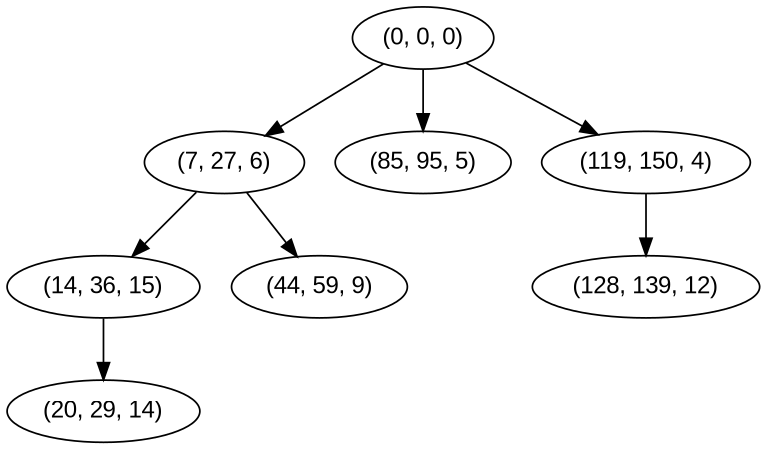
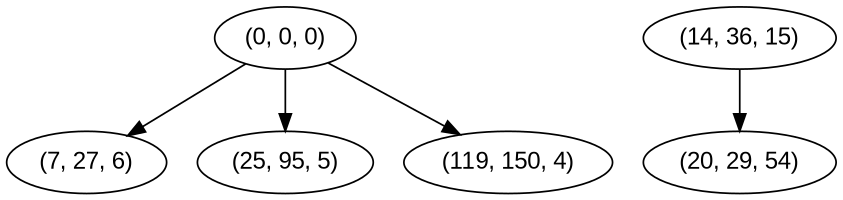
(423, 162) -> (285, 162)
(171, 218) -> none
(319, 287) -> none
(646, 287) -> none
(103, 411) -> (740, 162)
